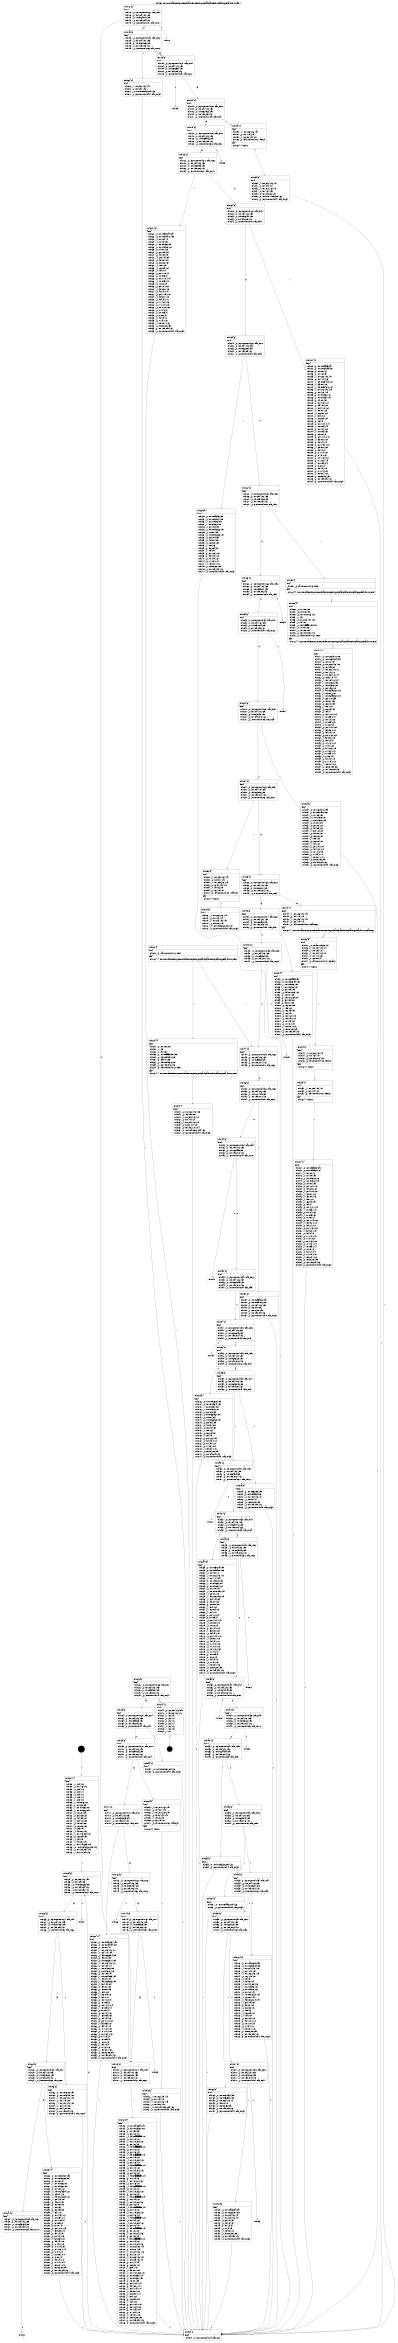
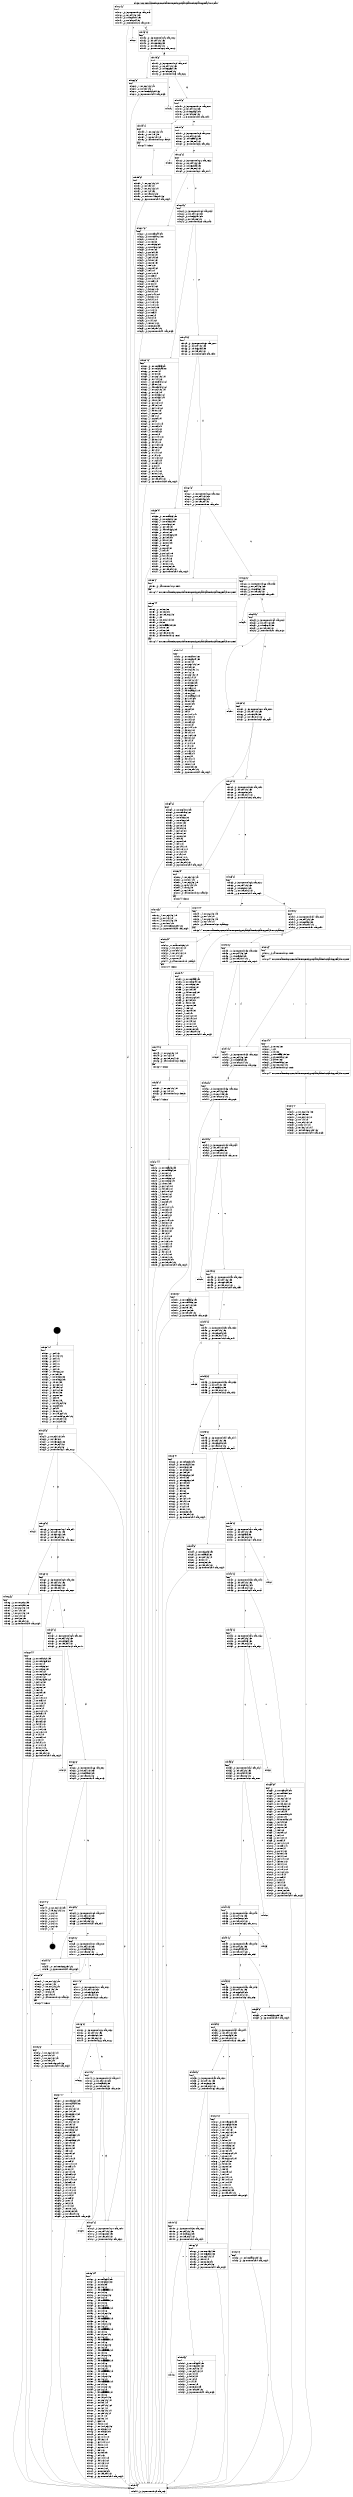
none -> (76, 1704)
